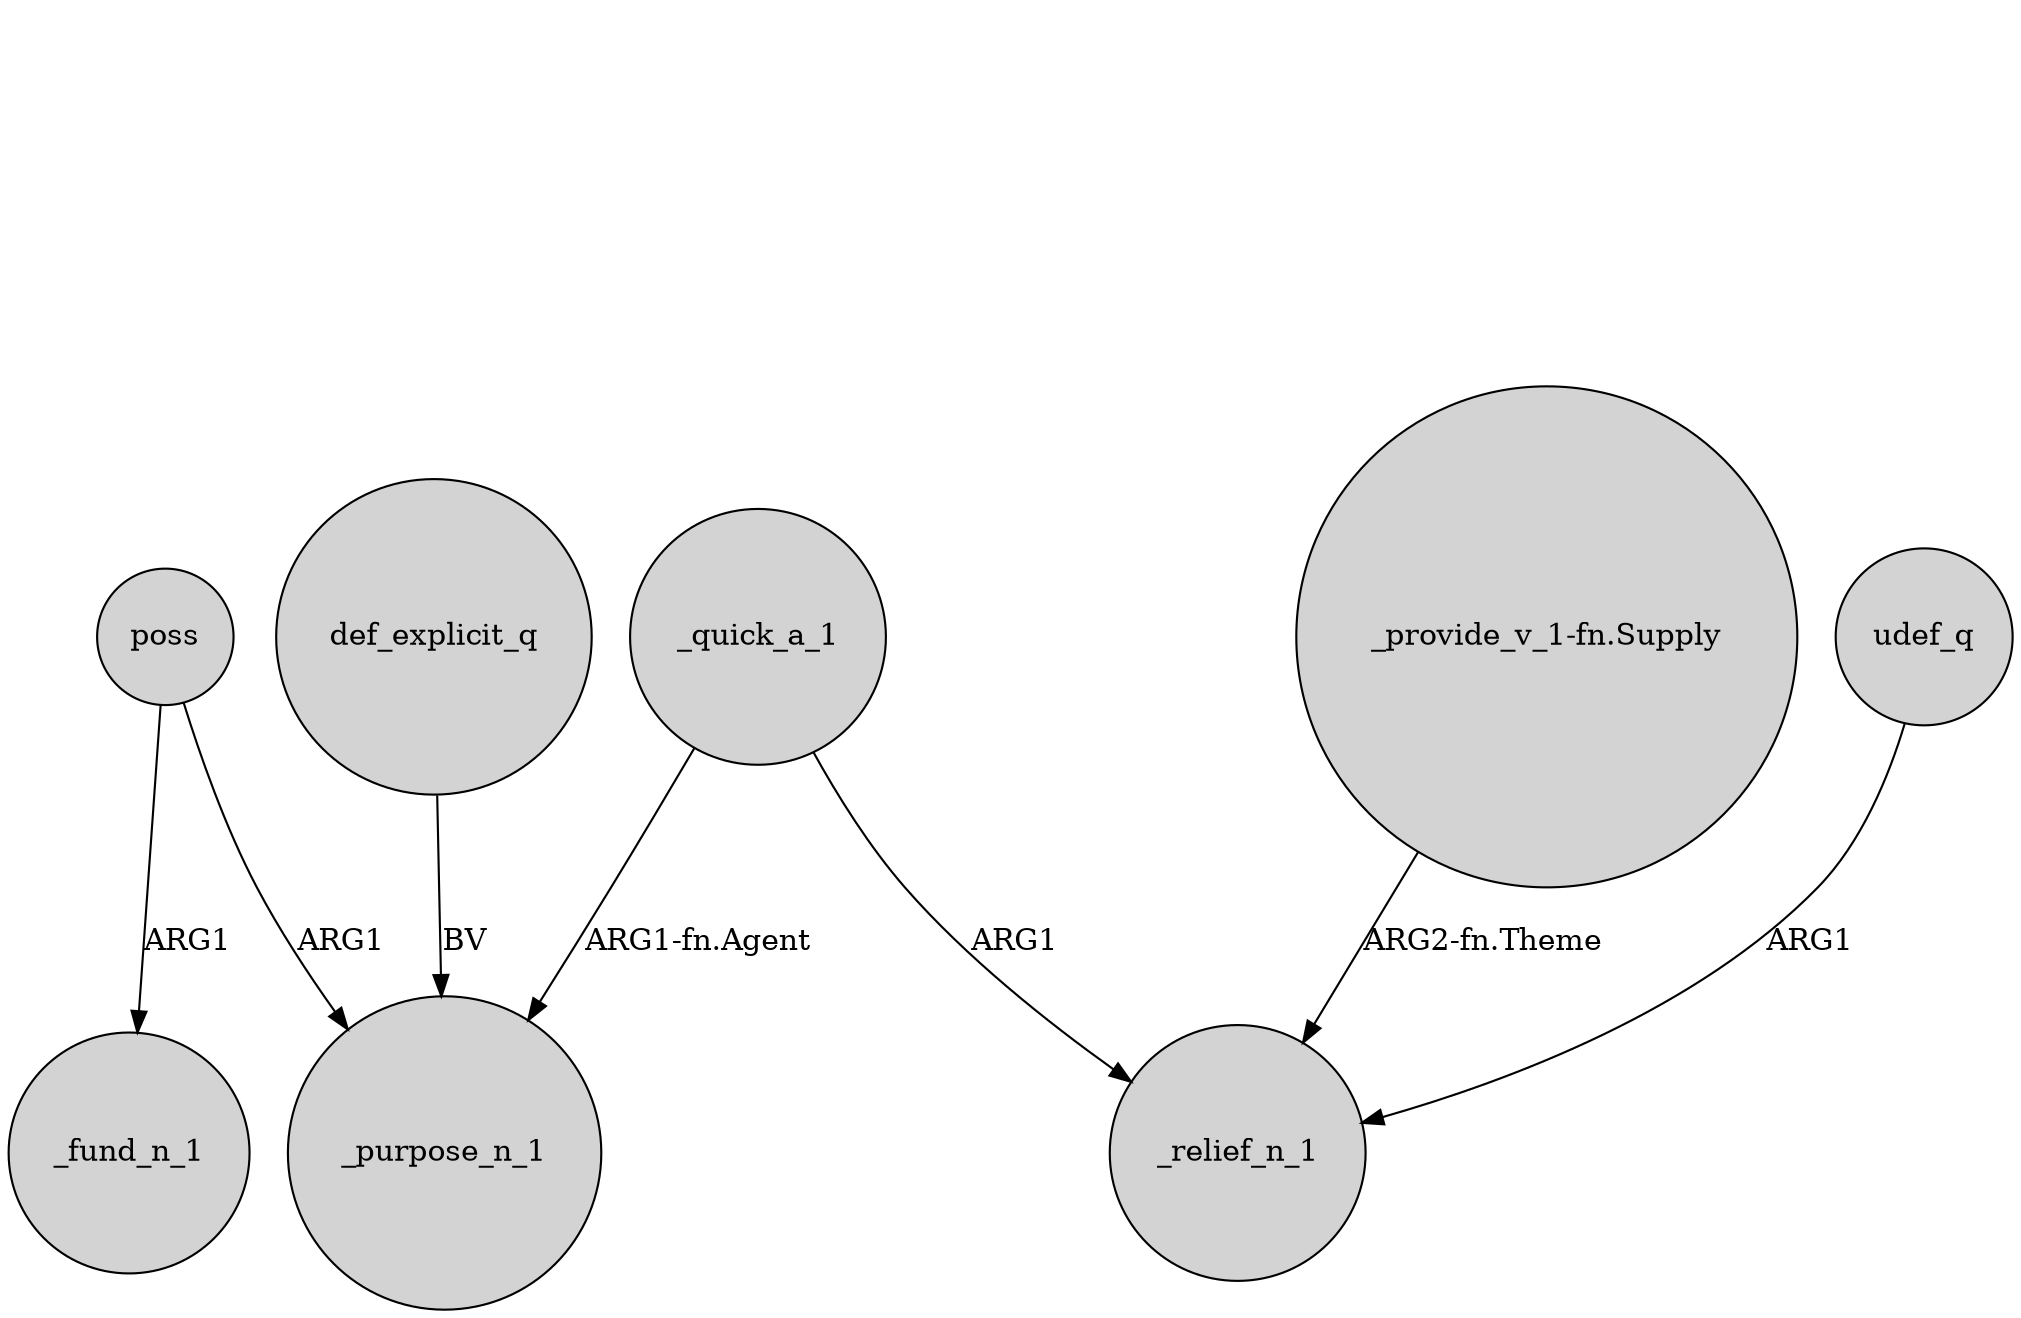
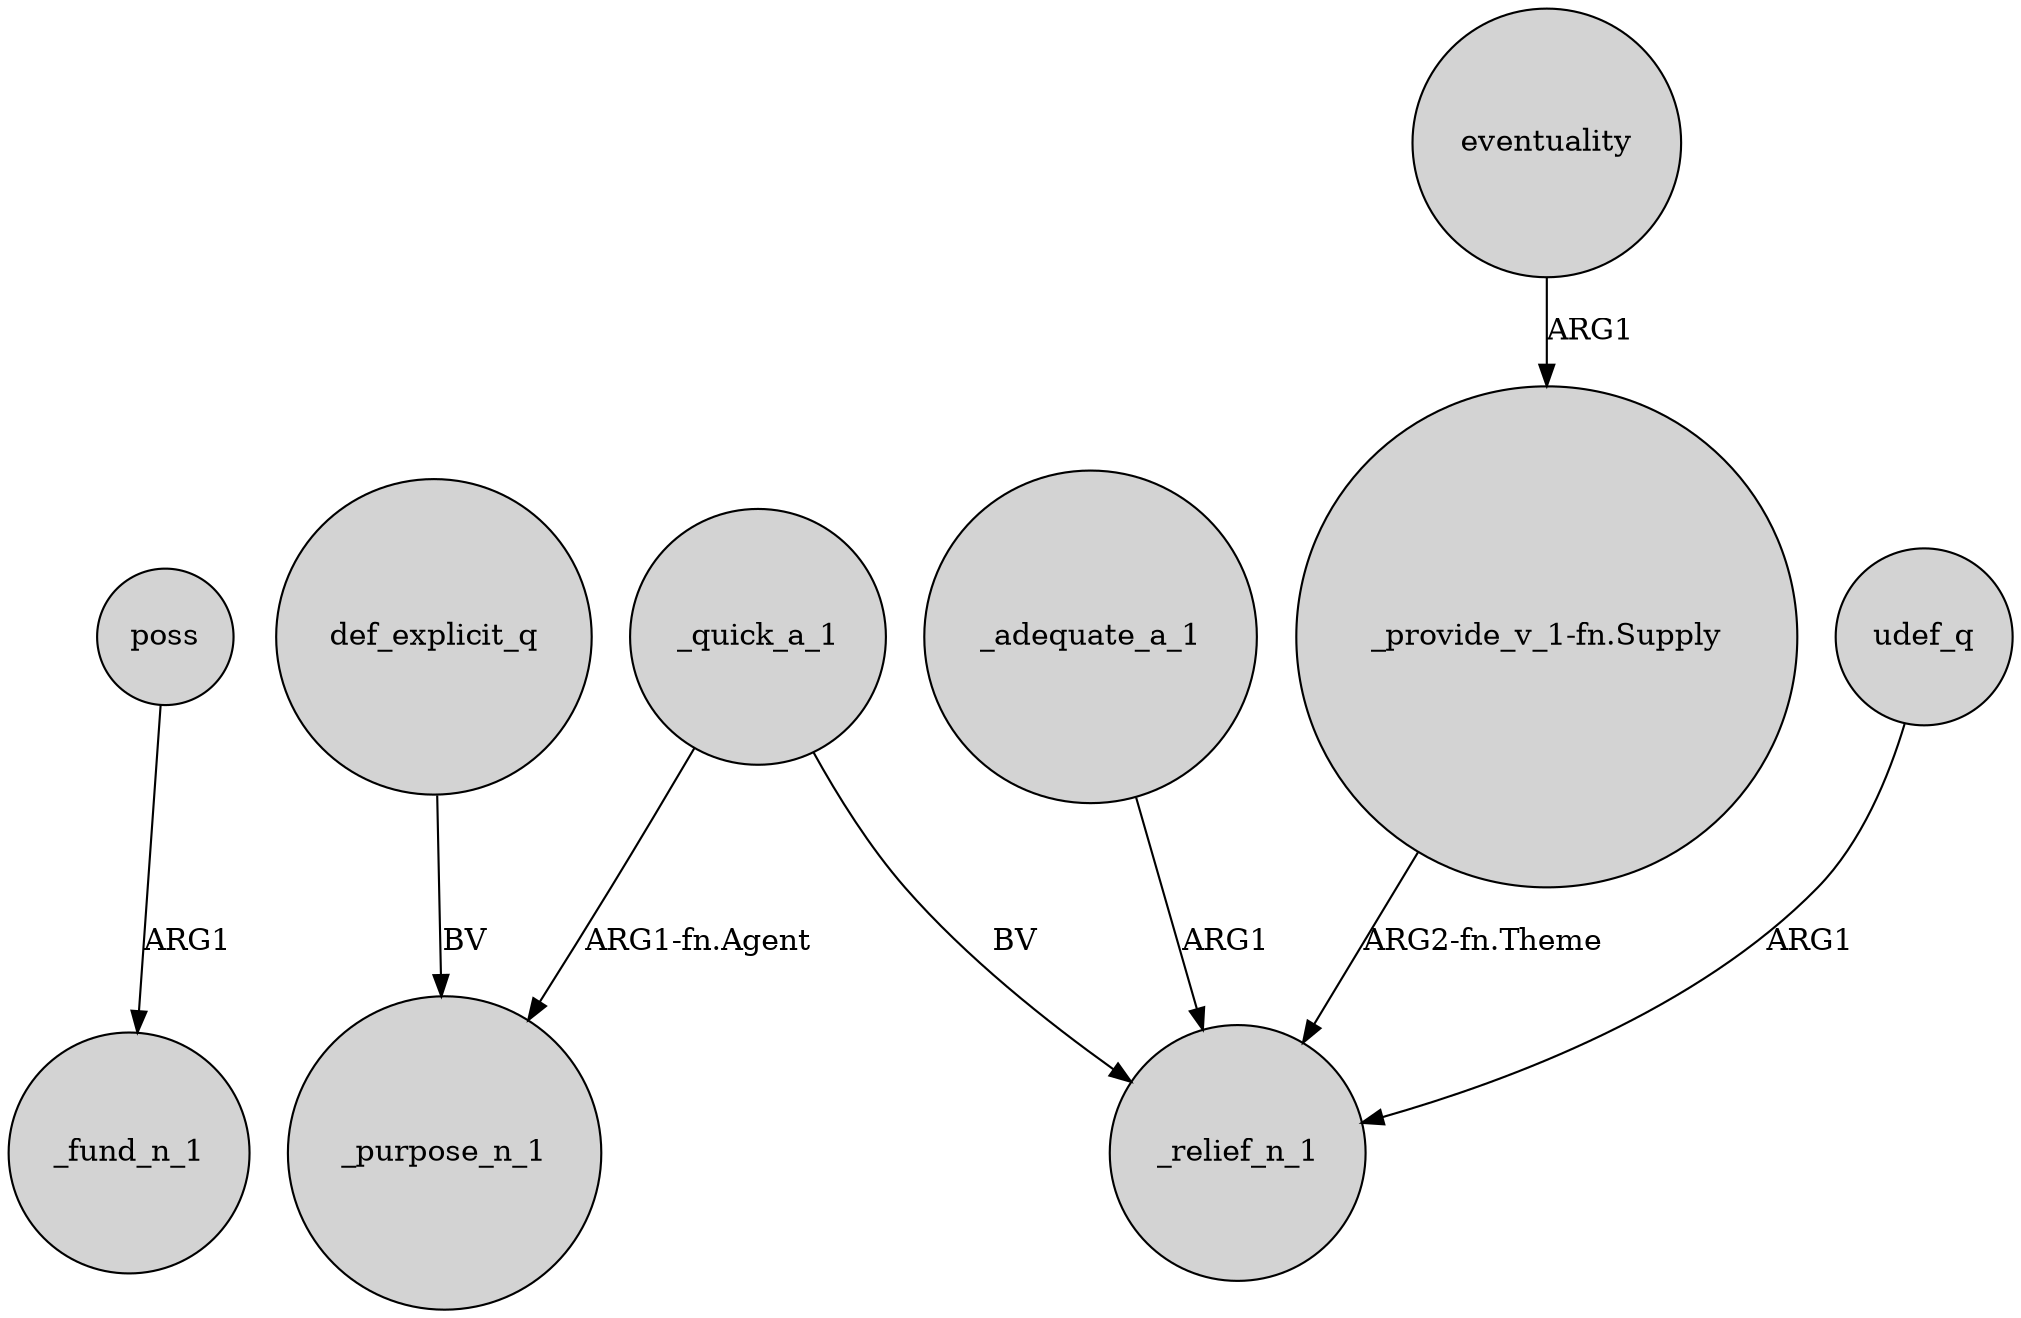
none -> (1547, 143)
none -> (1091, 637)
(245, 864) -> none
(1015, 942) -> (1015, 942)
